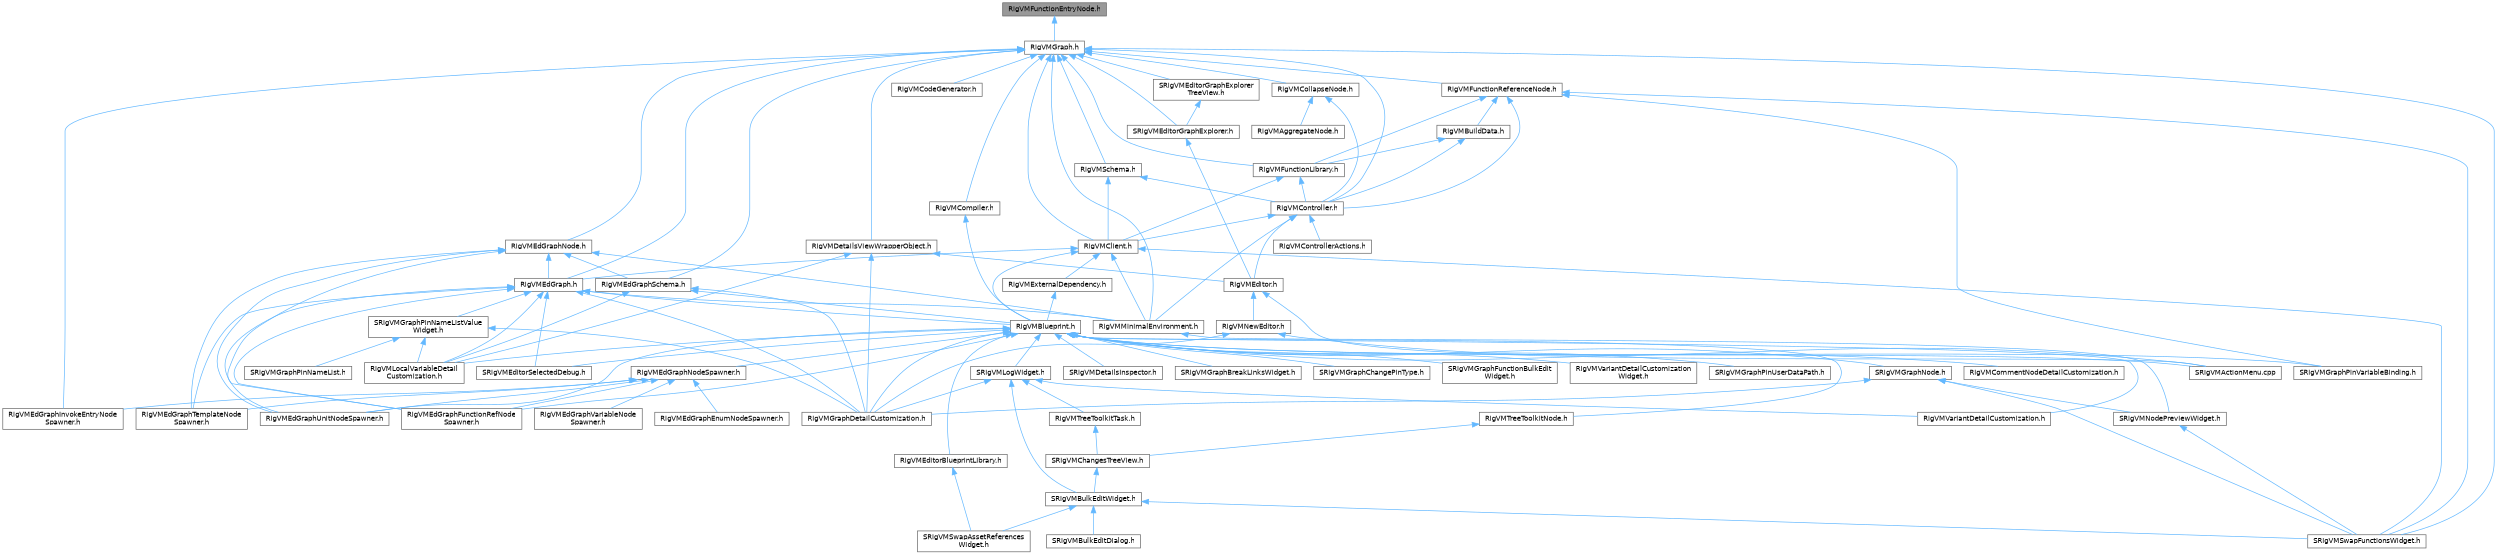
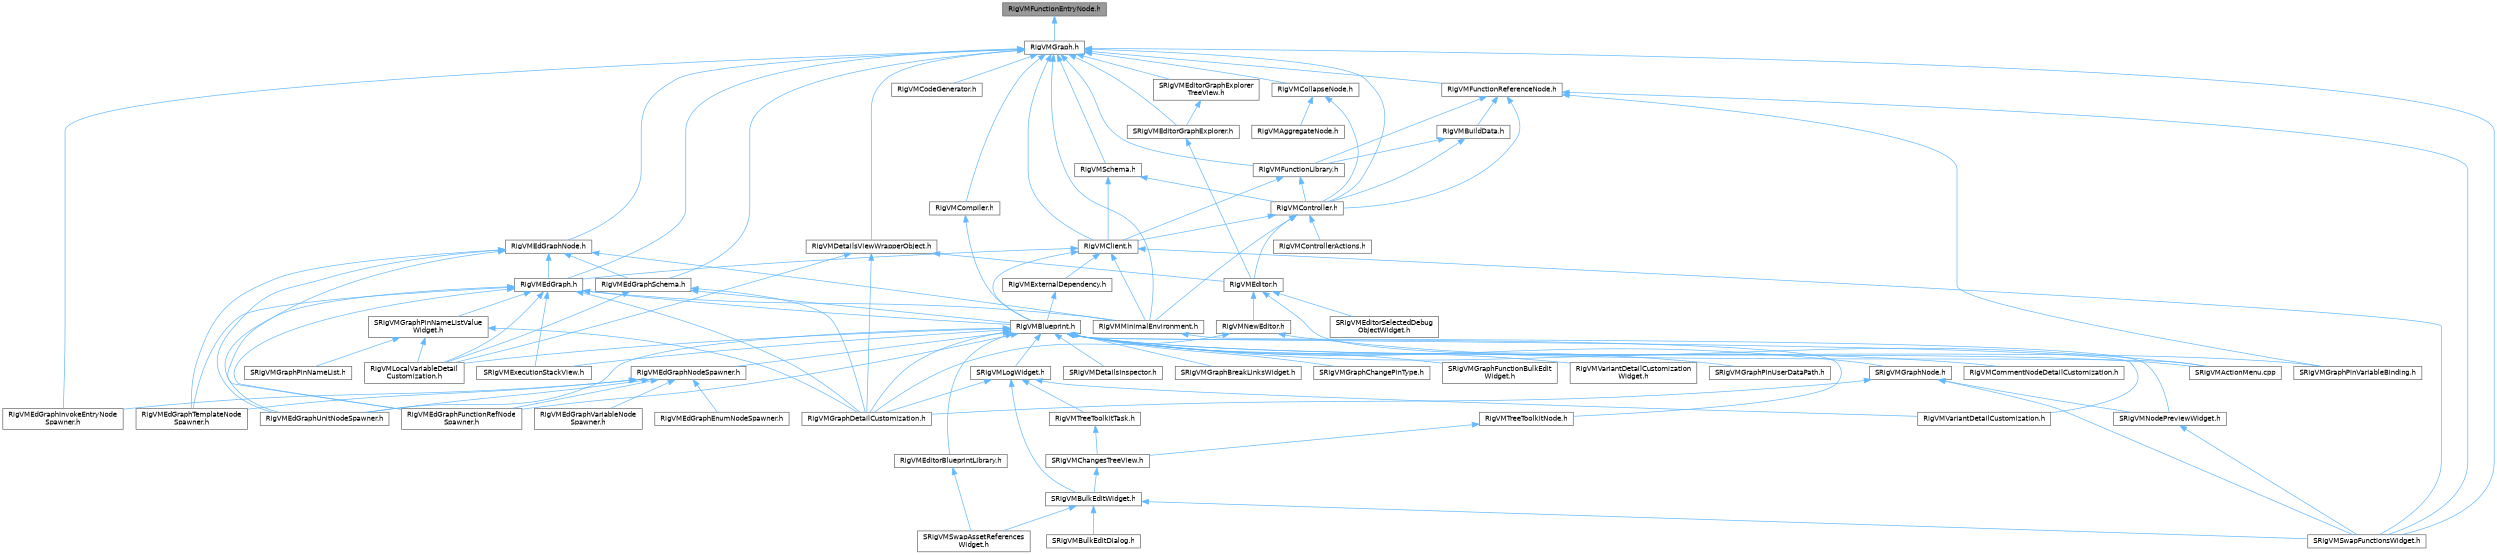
none -> (1384, 327)
(534, 373) -> (534, 373)
